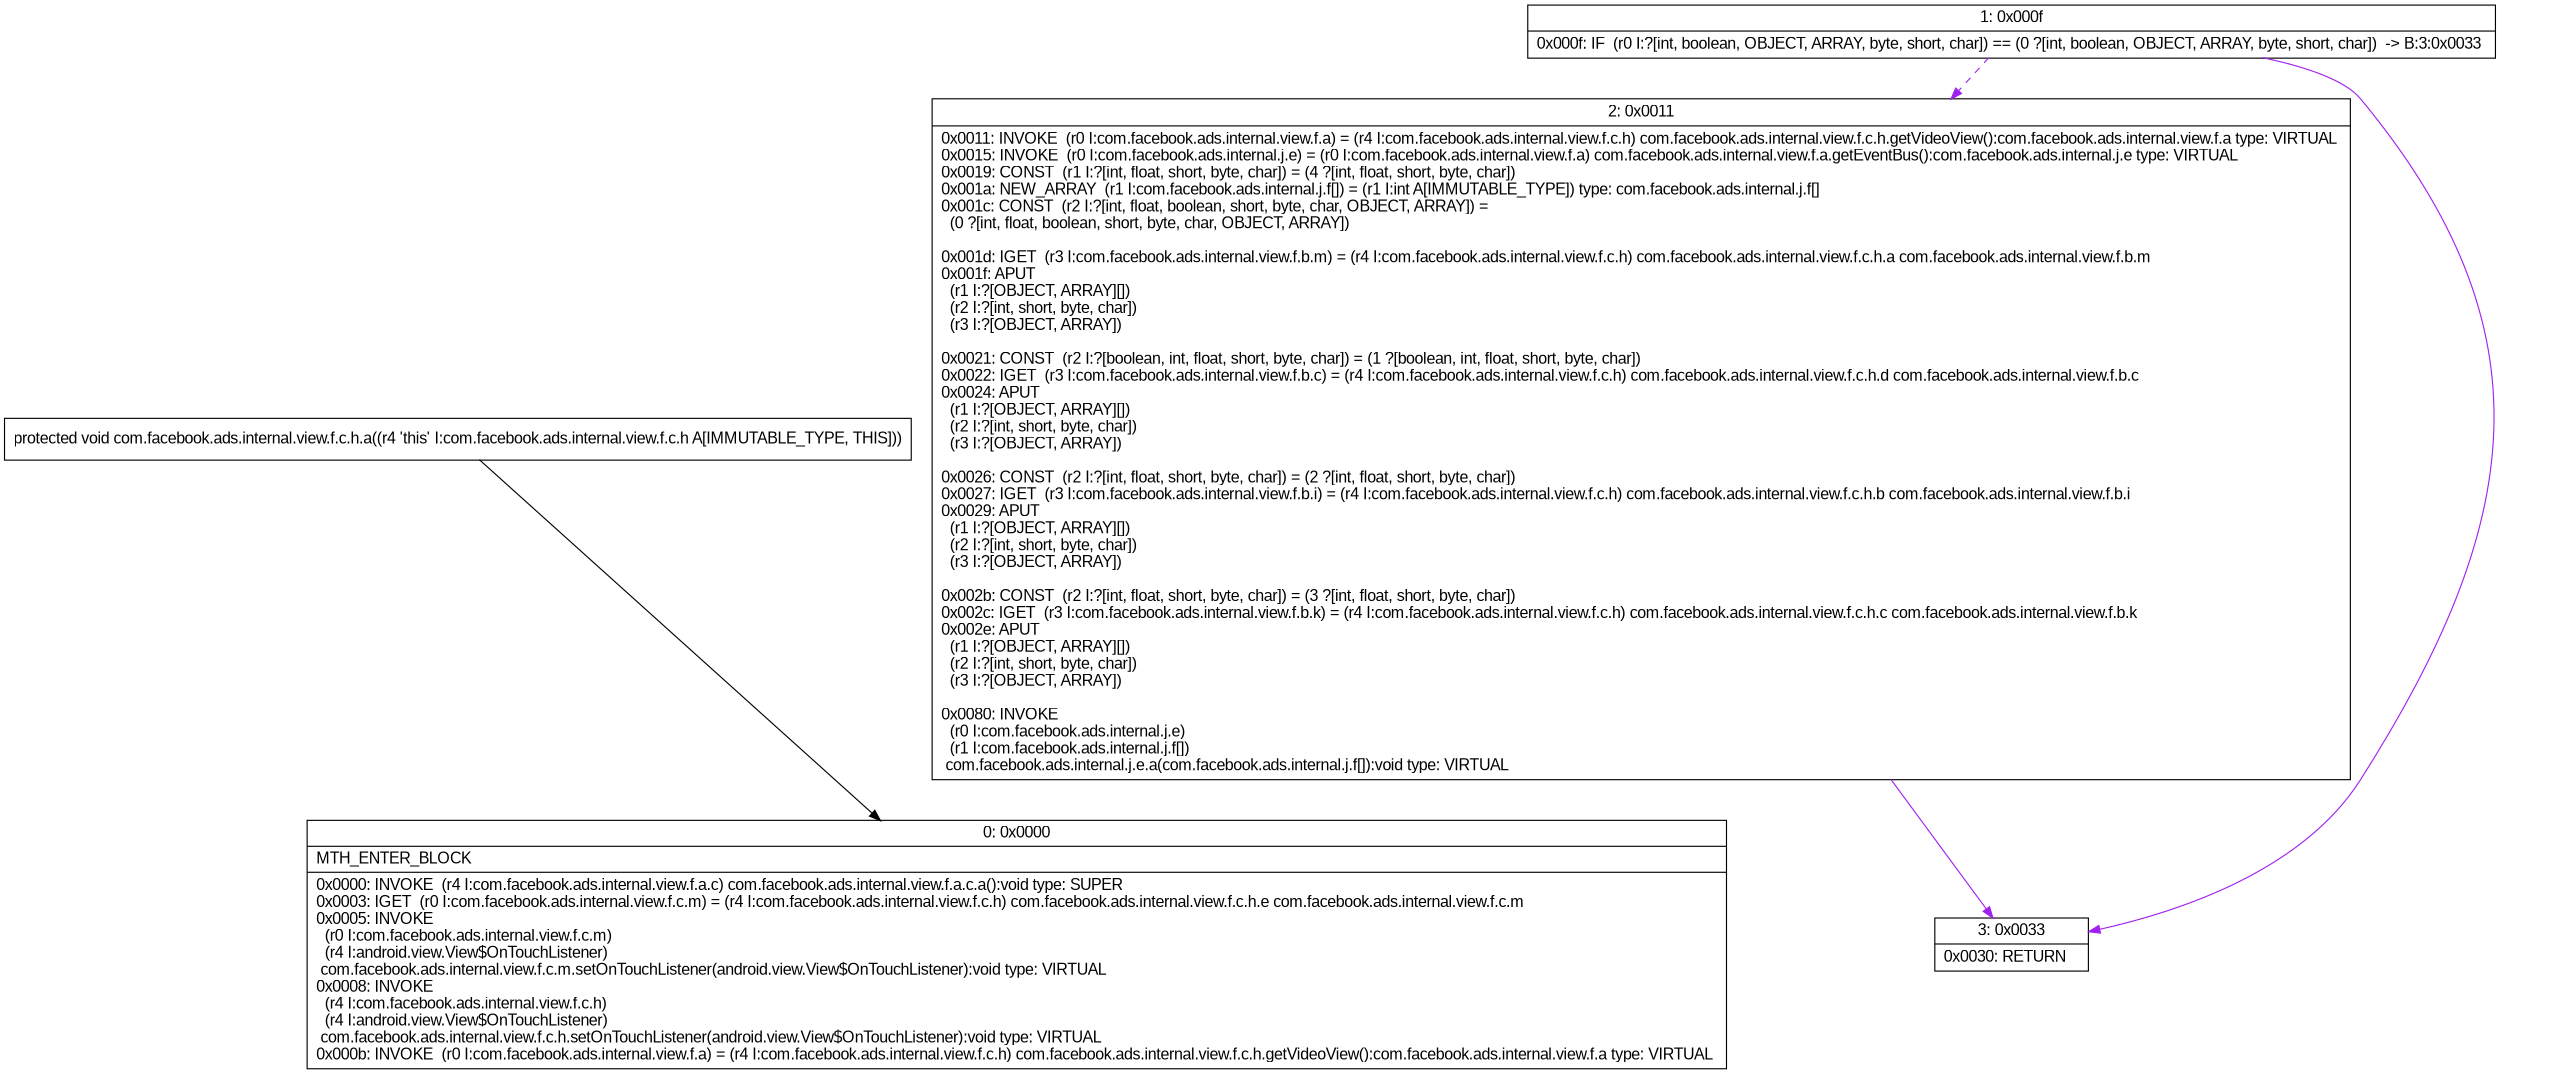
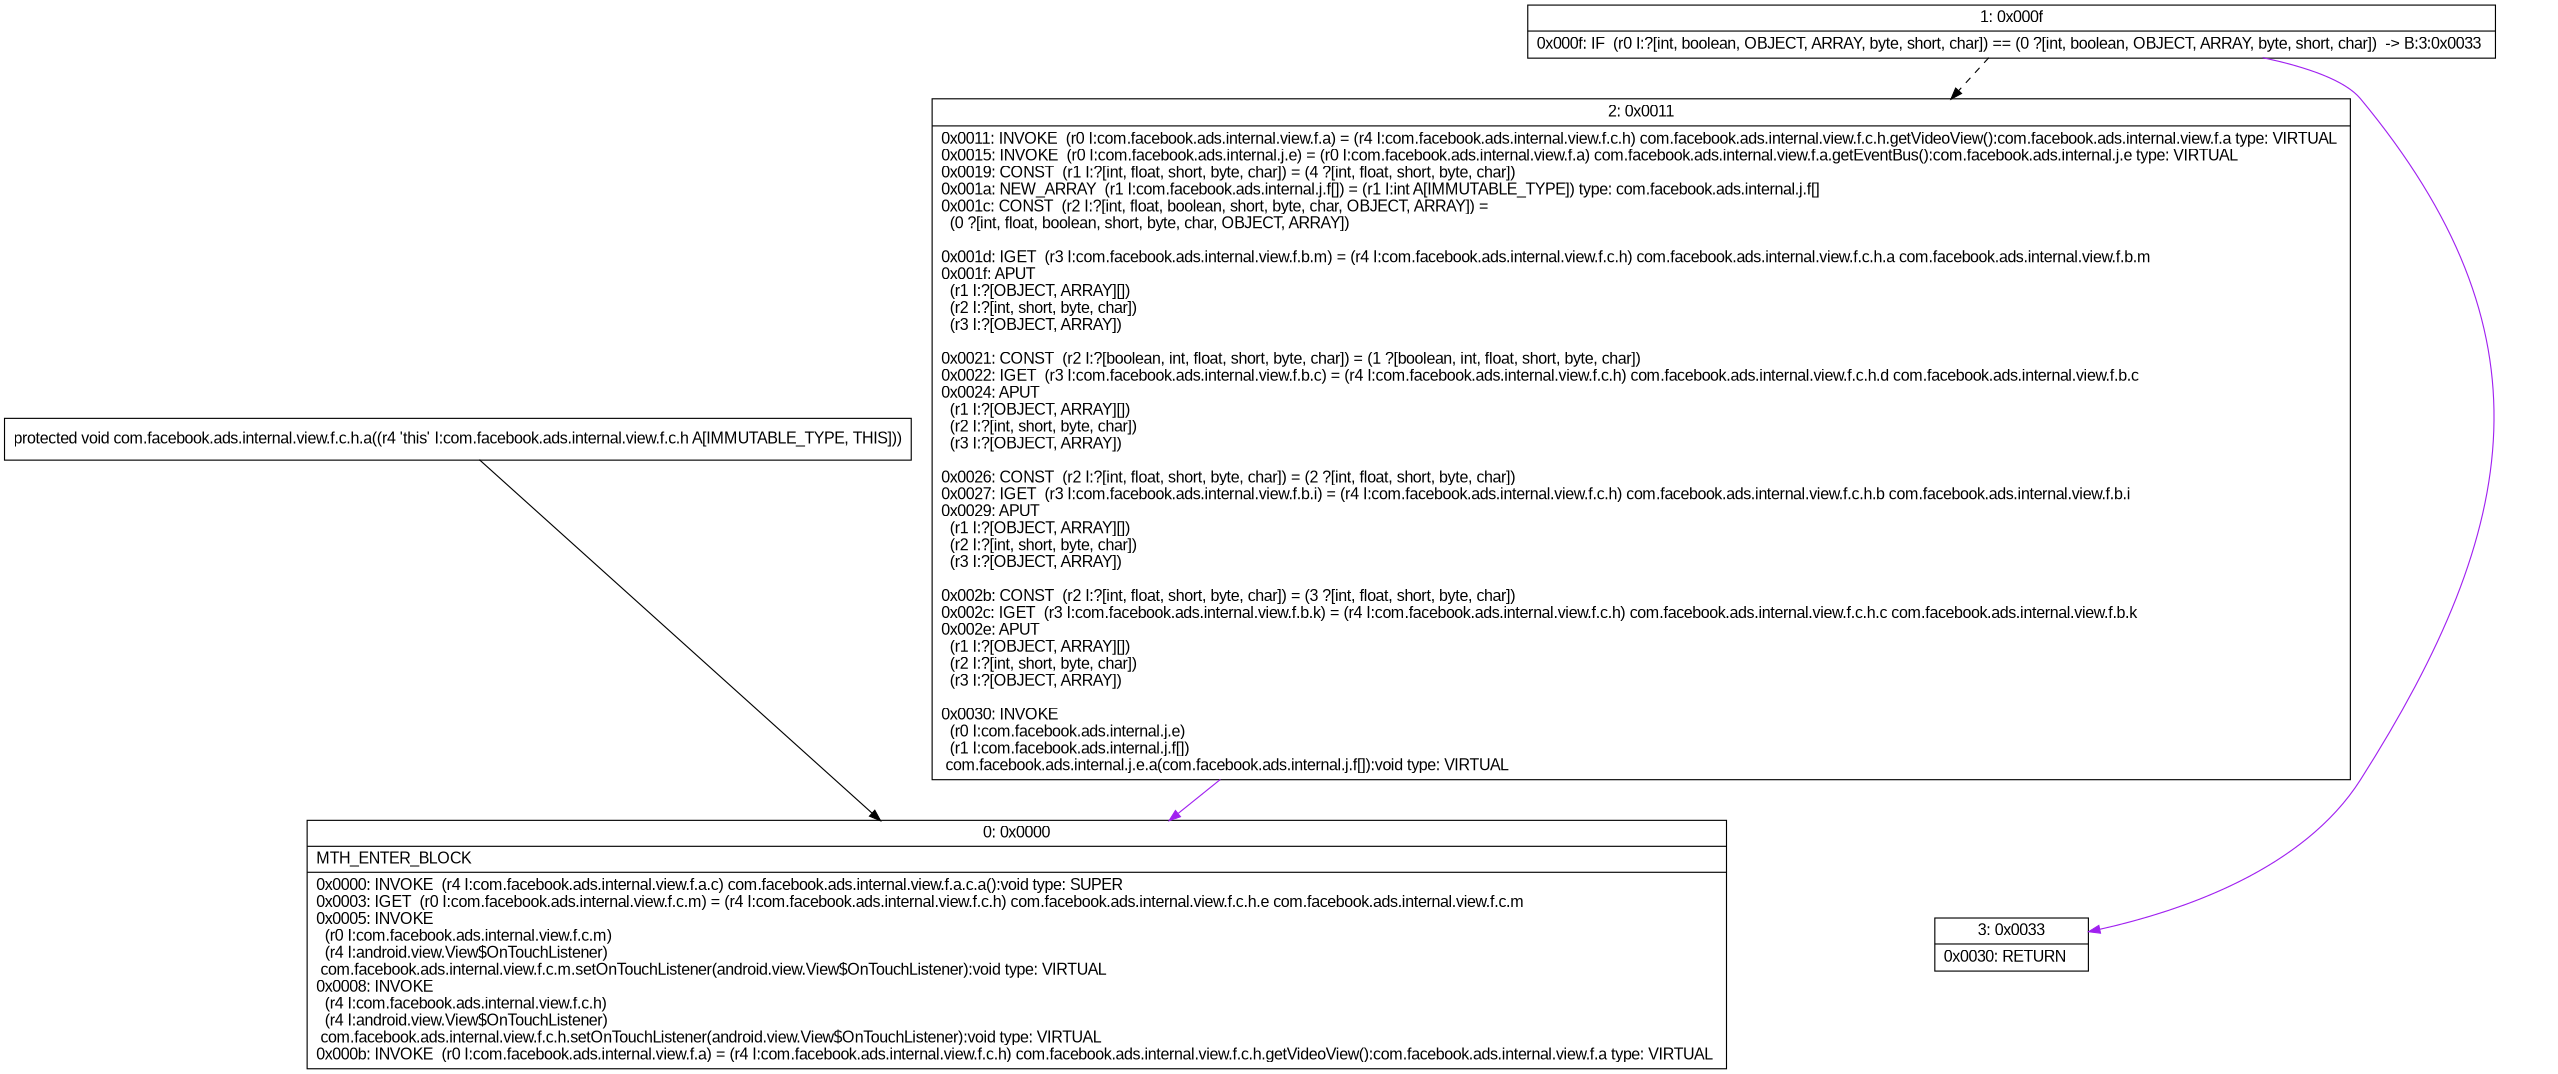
(1974, 74) -> (1974, 74)
(1004, 715) -> (1004, 715)
(1939, 844) -> (1199, 796)
